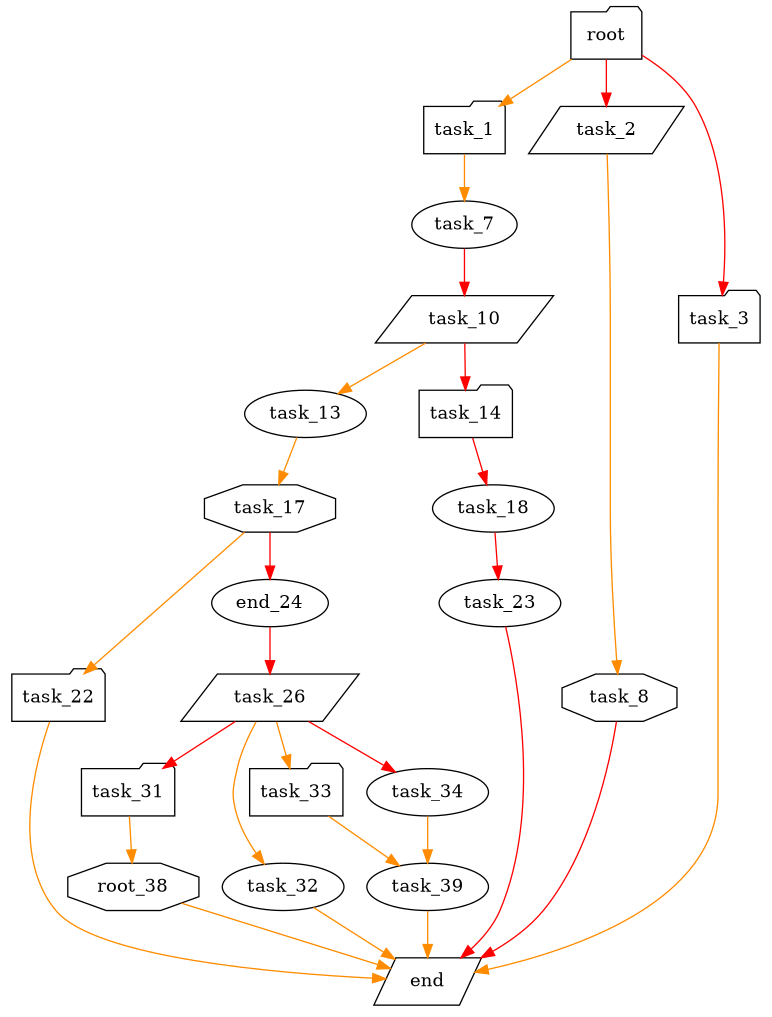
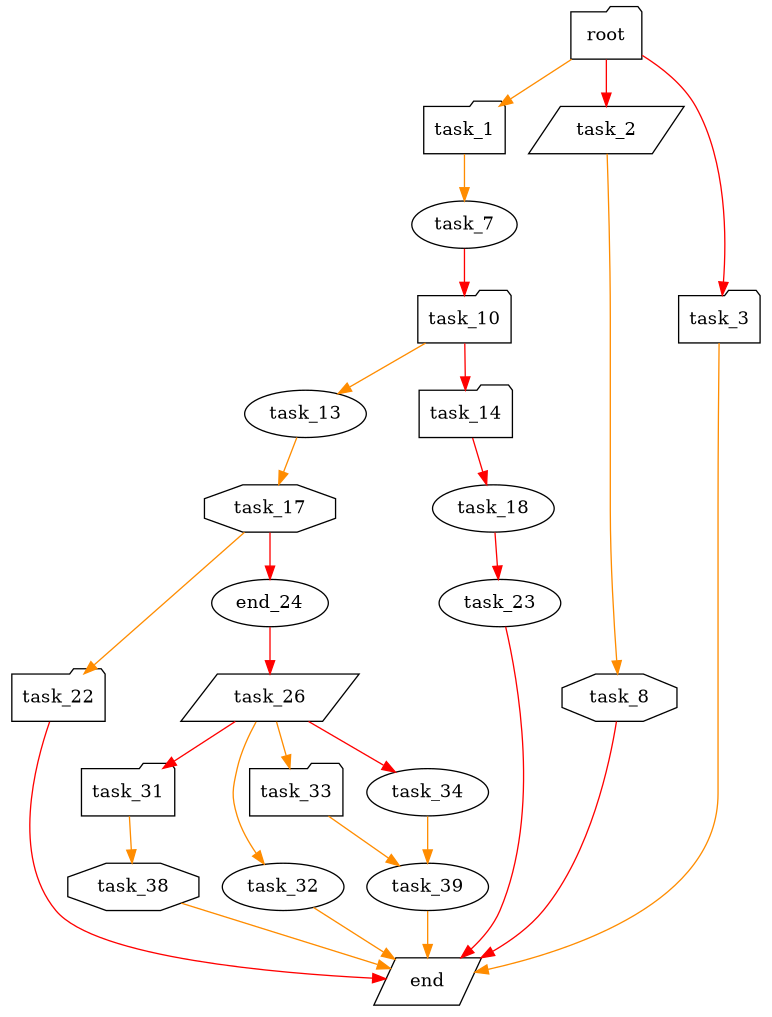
(464, 319) -> (464, 319)
(133, 887) -> (133, 887)
(113, 942) -> (113, 942)
